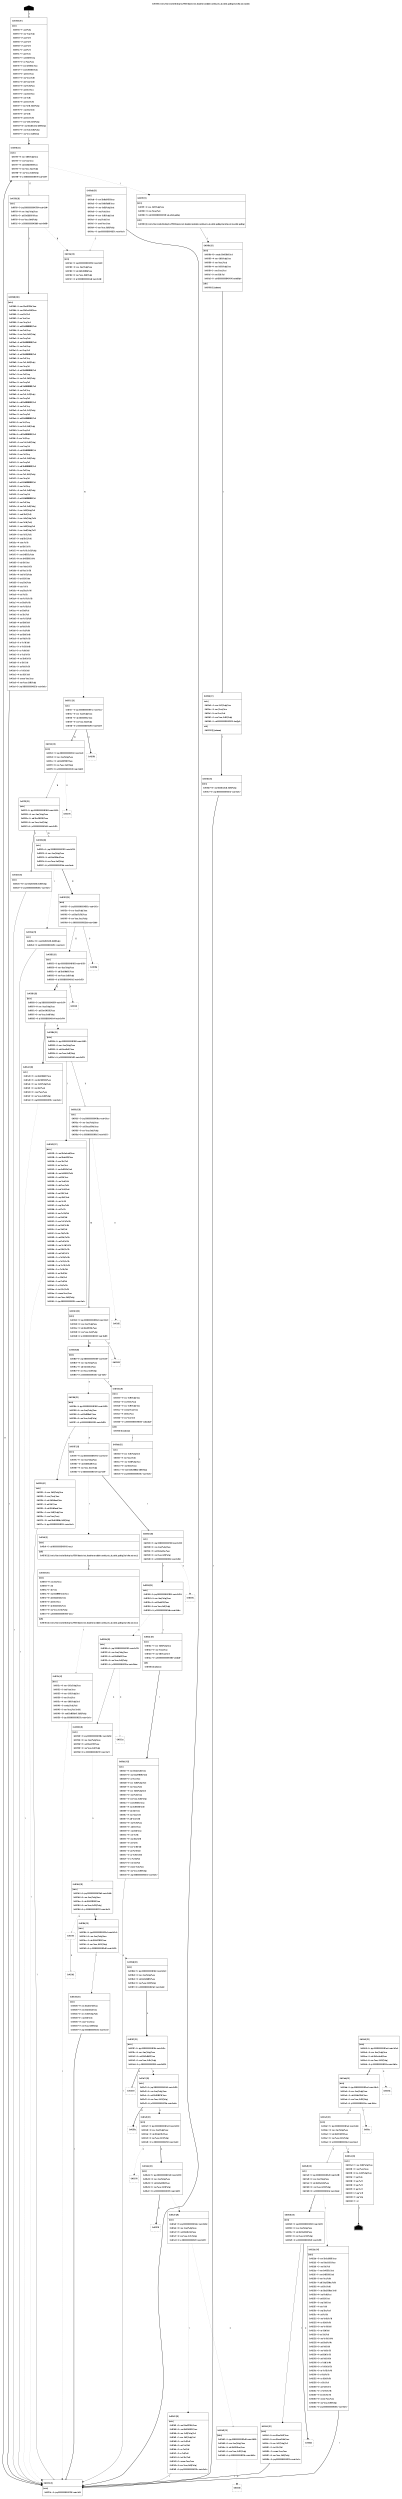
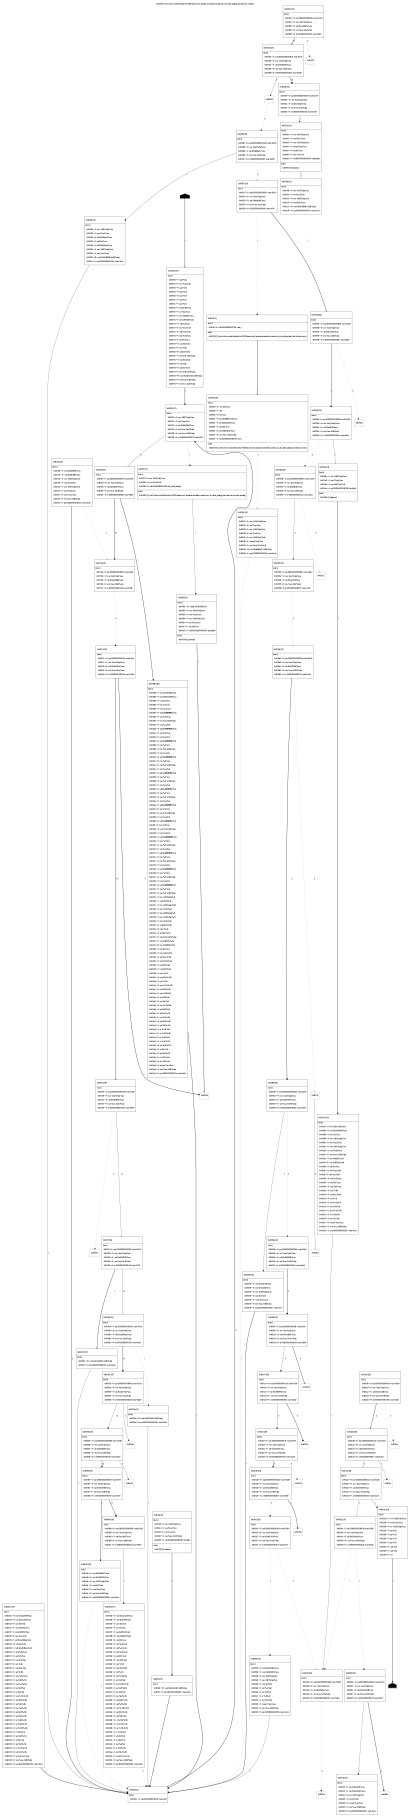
(56, 238) -> (115, 528)
(222, 492) -> (201, 867)
(56, 1025) -> (112, 1507)
(78, 1083) -> none
(88, 1385) -> (265, 116)
(122, 2190) -> (331, 1451)
(312, 2203) -> (360, 1608)
(326, 2220) -> (338, 1608)
(179, 2480) -> none
